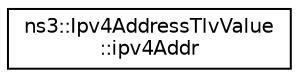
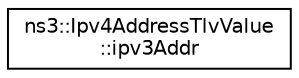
(149, 39) -> (149, 39)
